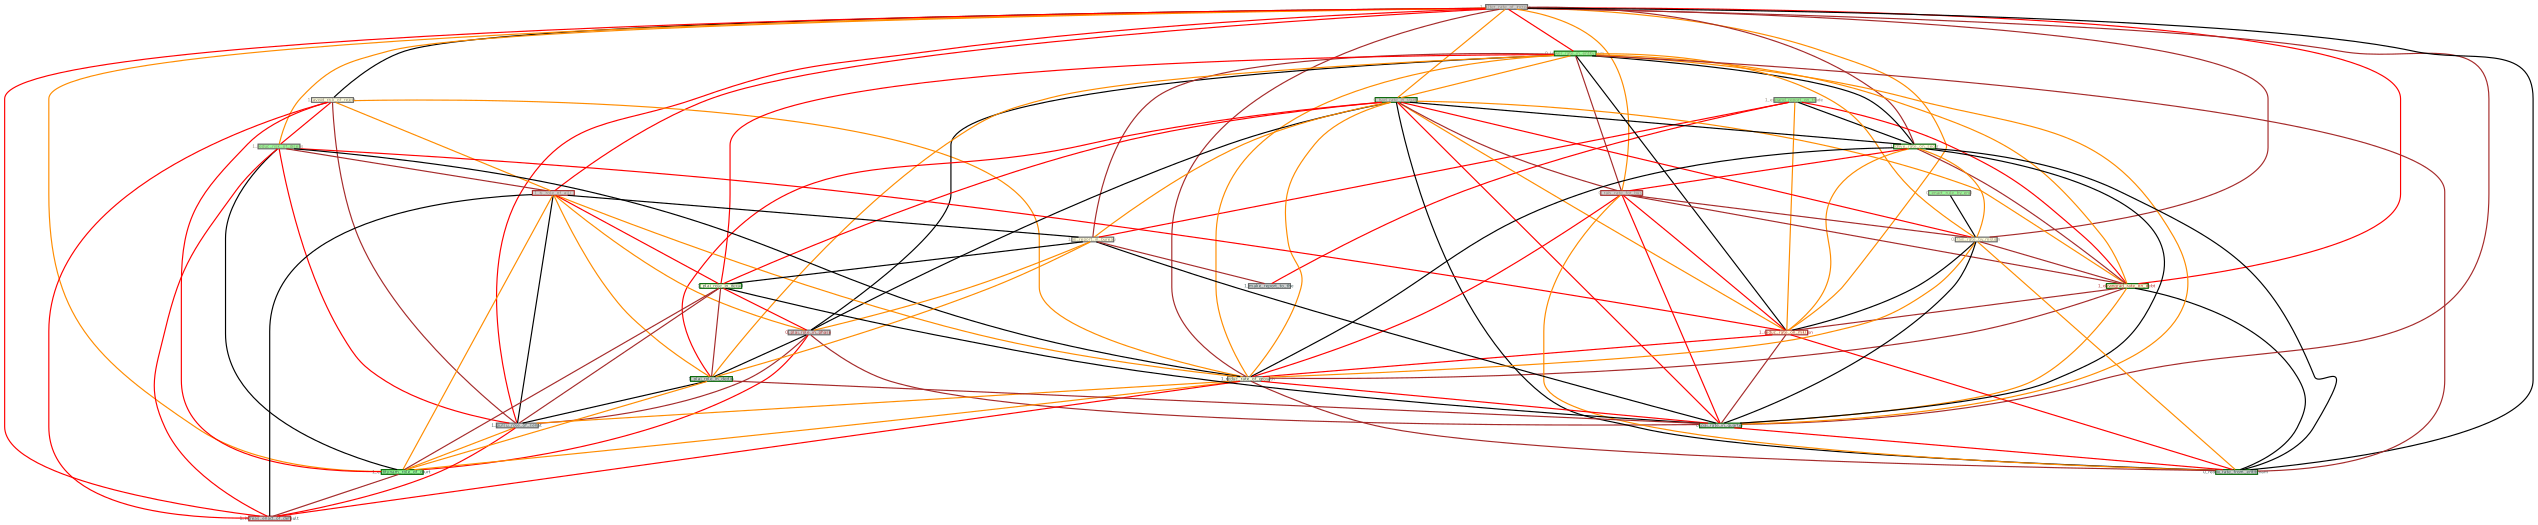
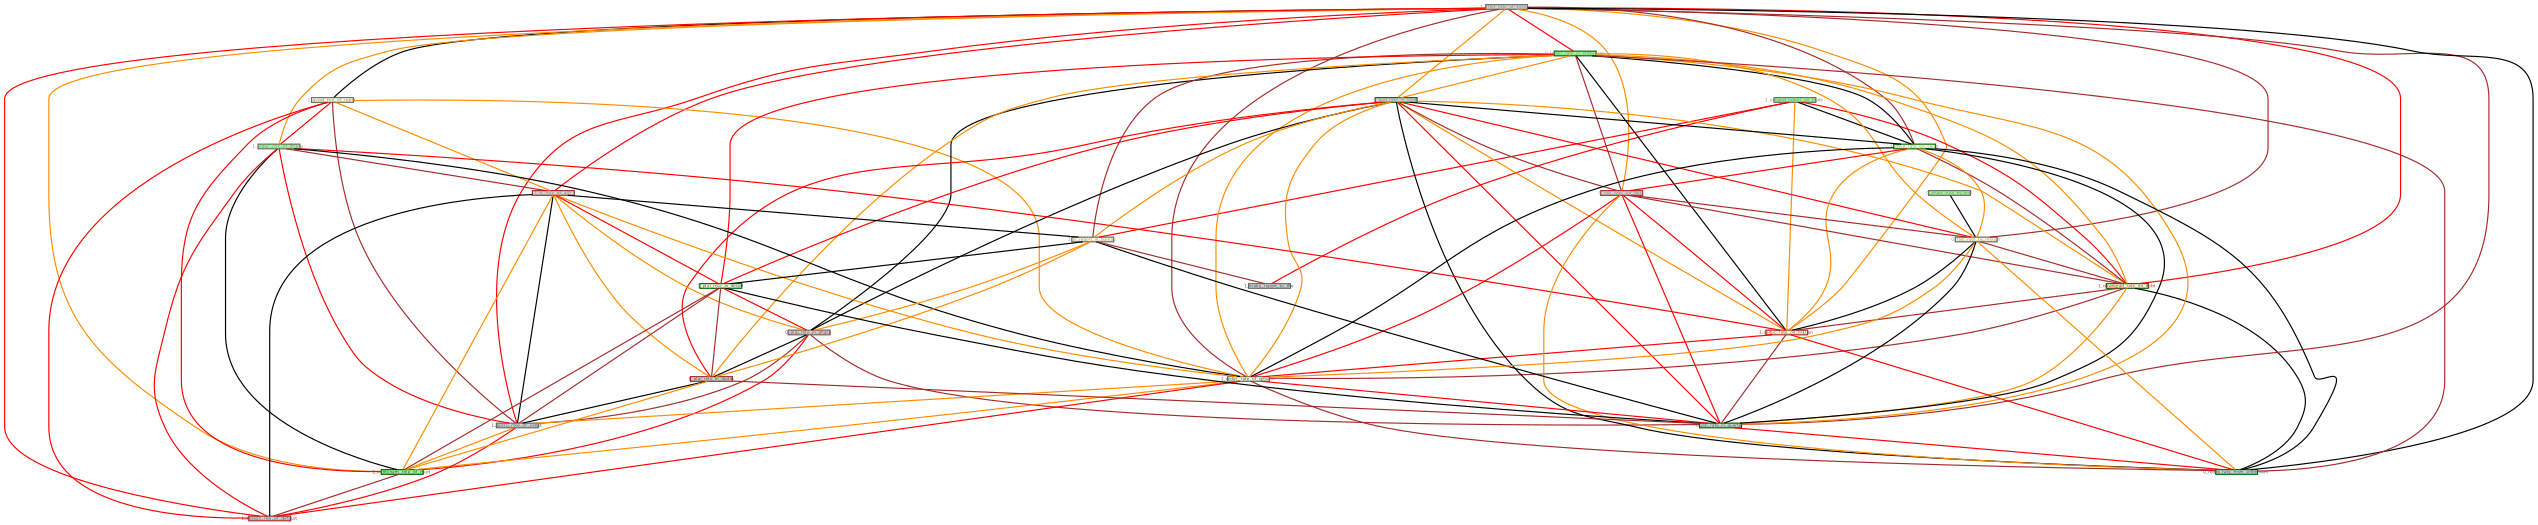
(711, 379) -> (711, 379)
(270, 518) -> (270, 518)
